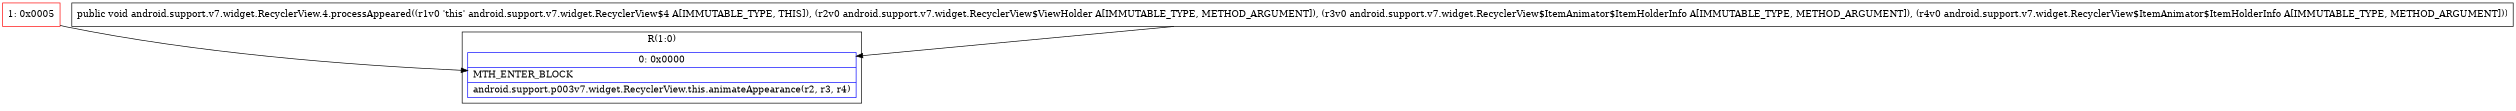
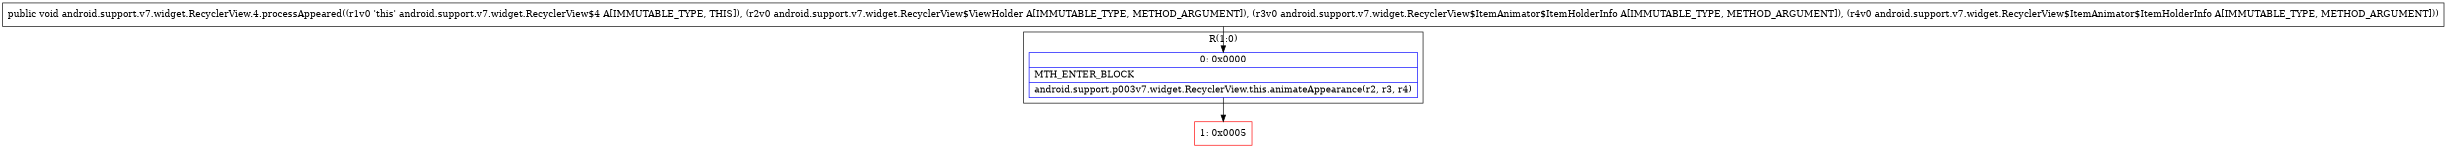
(260, 55) -> (1223, 107)
